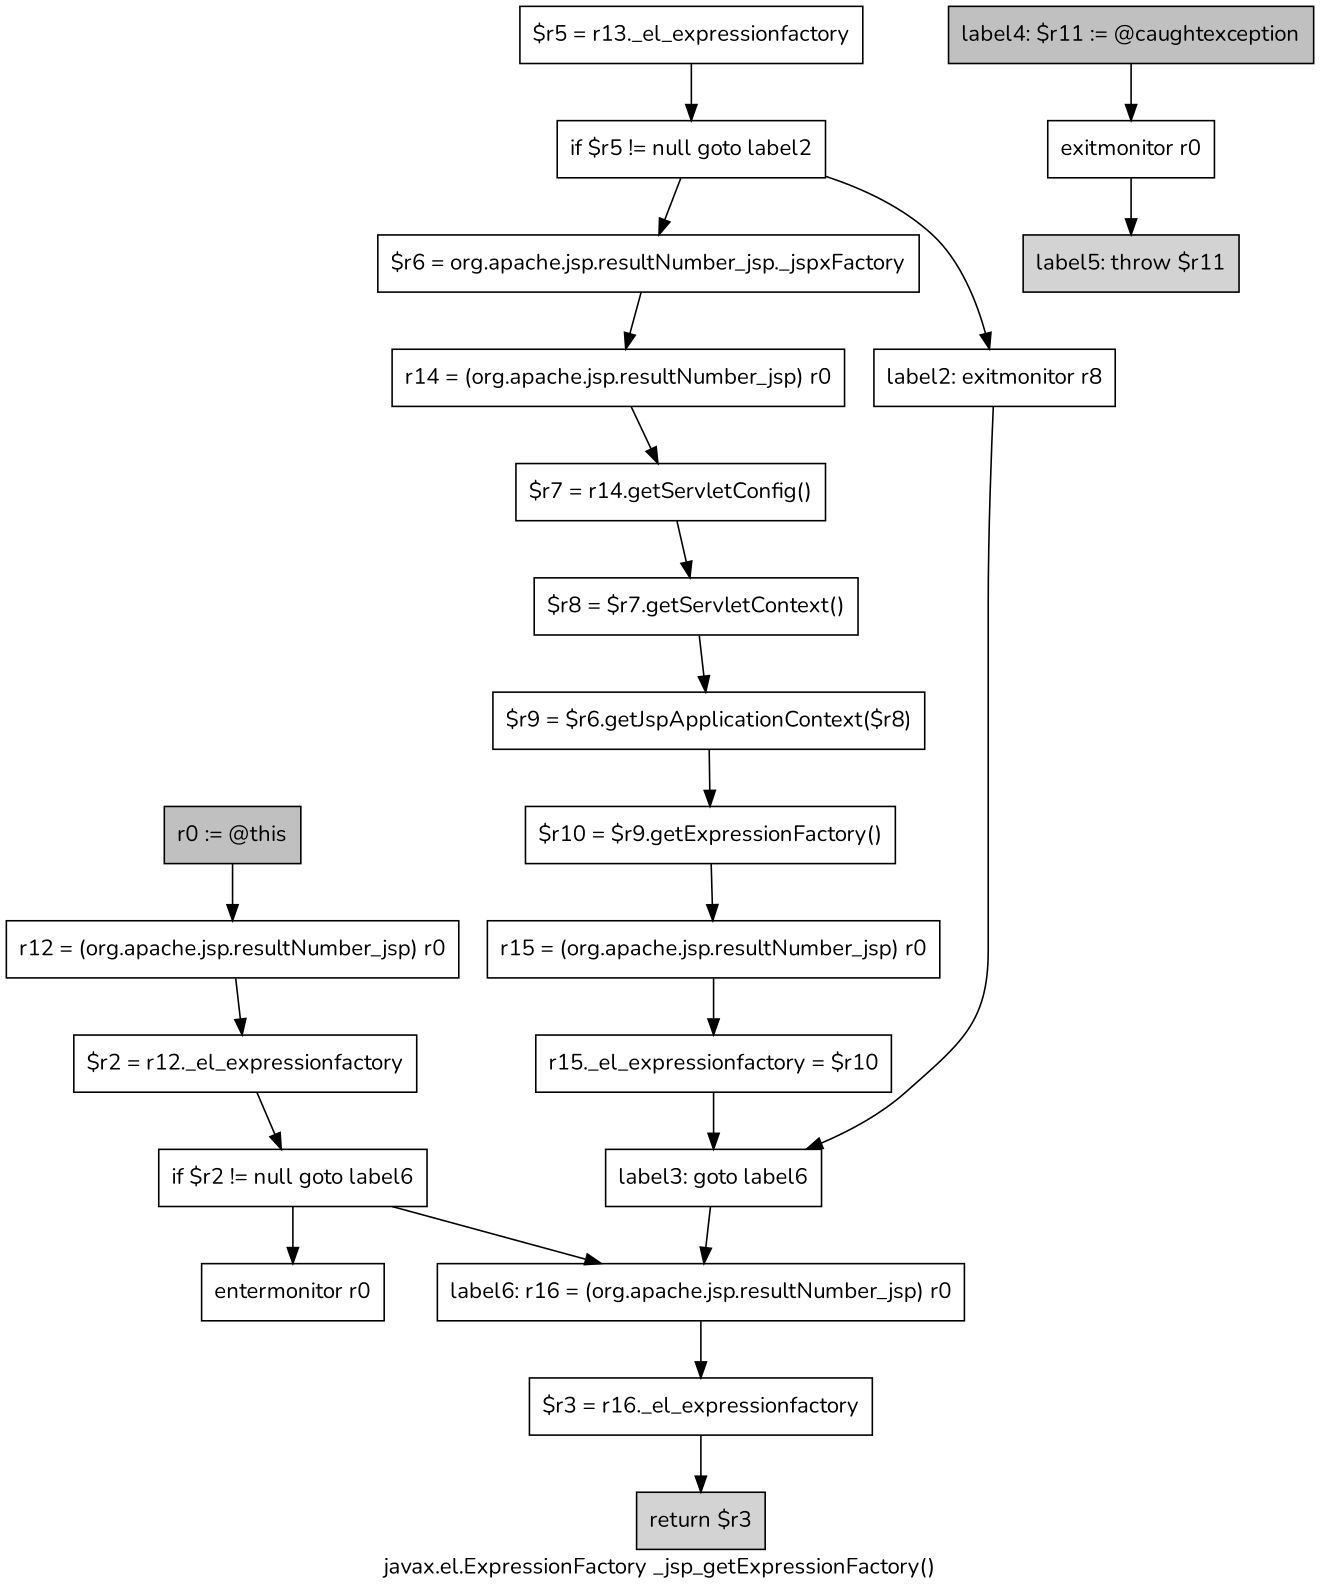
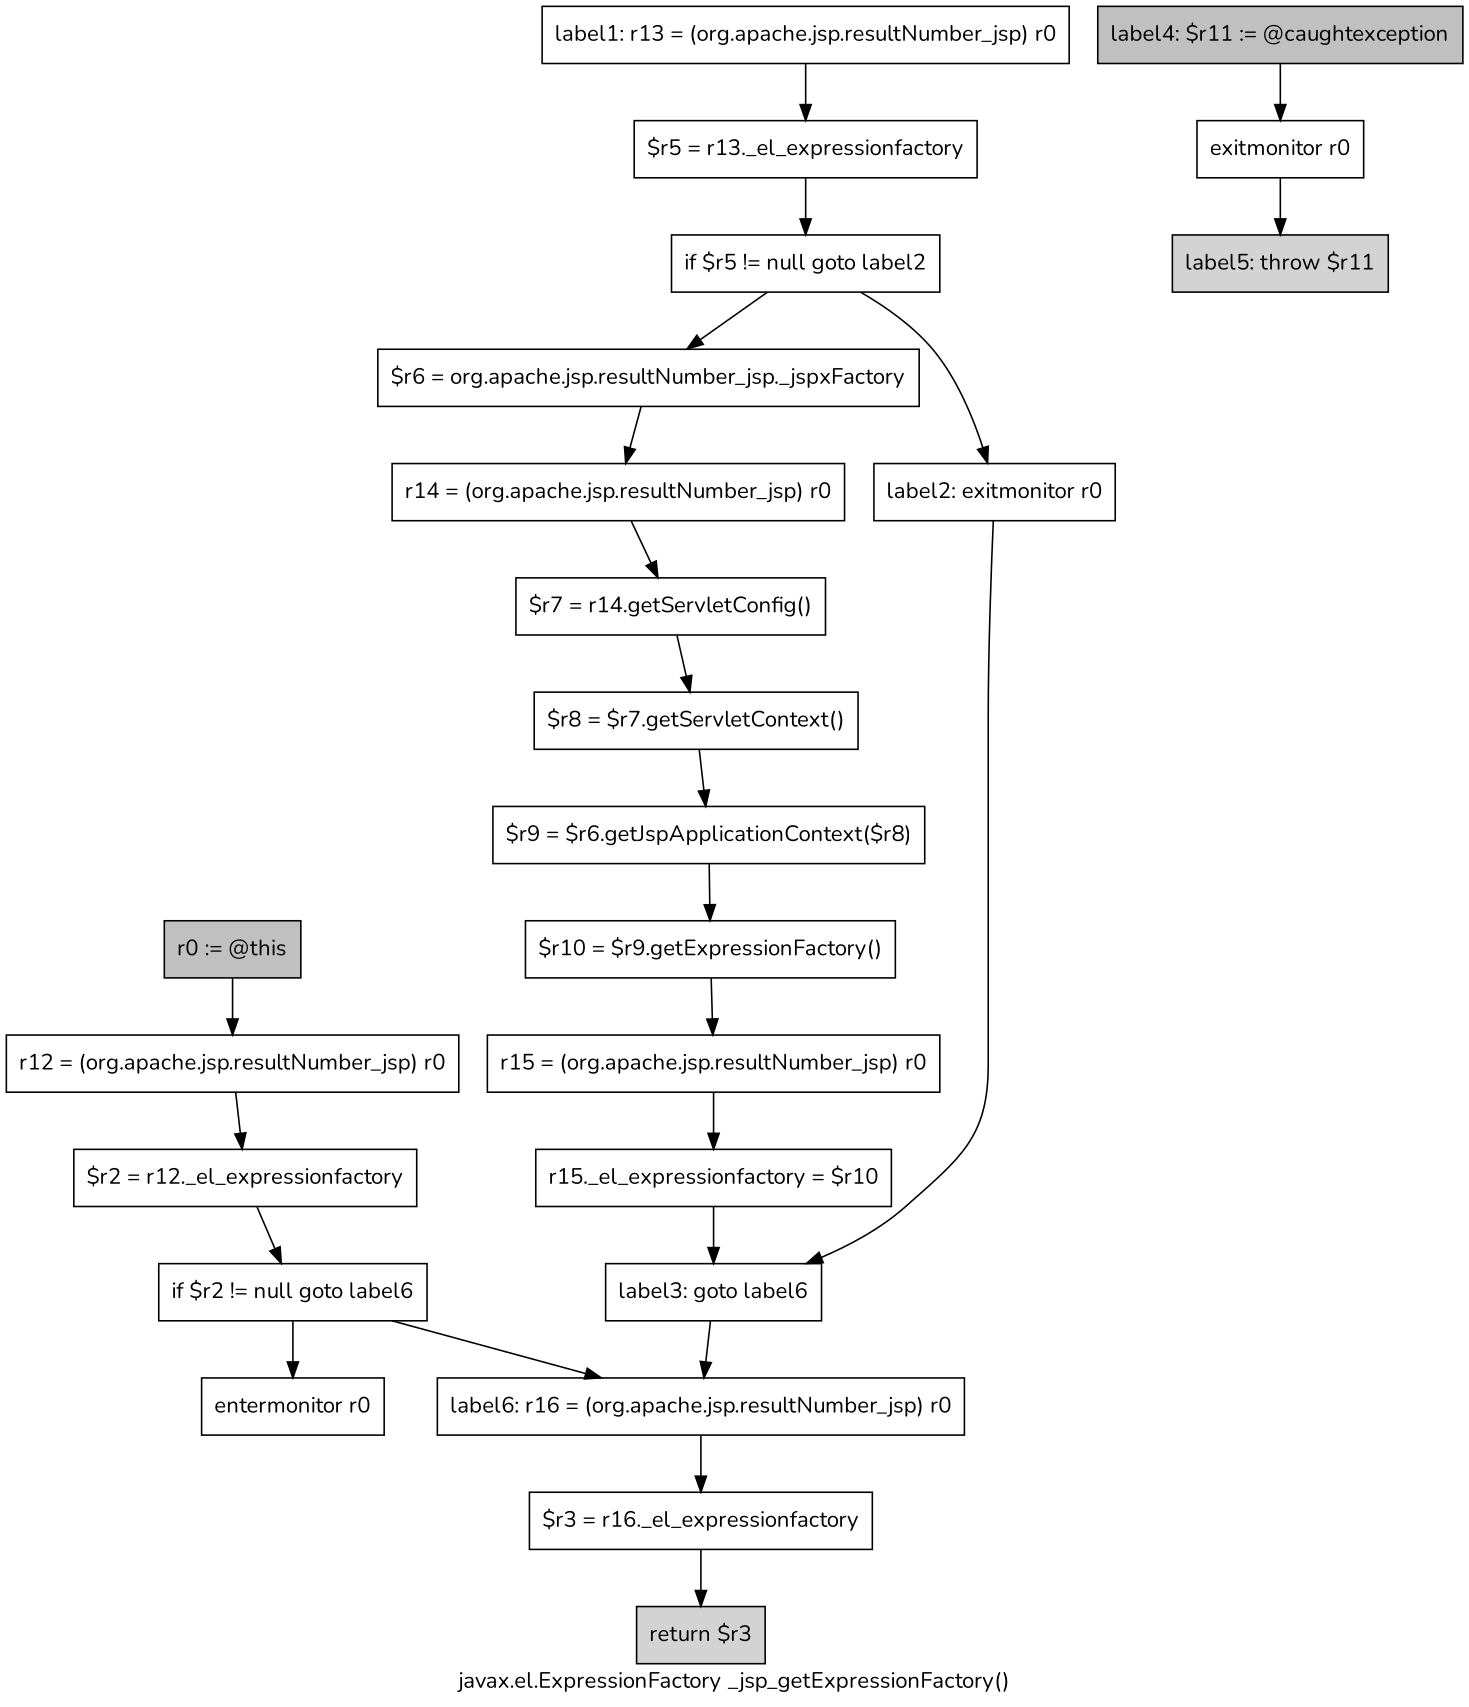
none -> (806, 35)
(995, 378) -> (995, 492)
